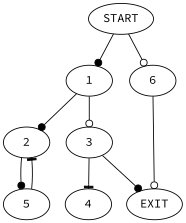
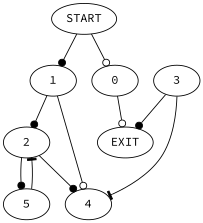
(153, 81) -> (115, 81)
(89, 108) -> (70, 139)
none -> (55, 171)
